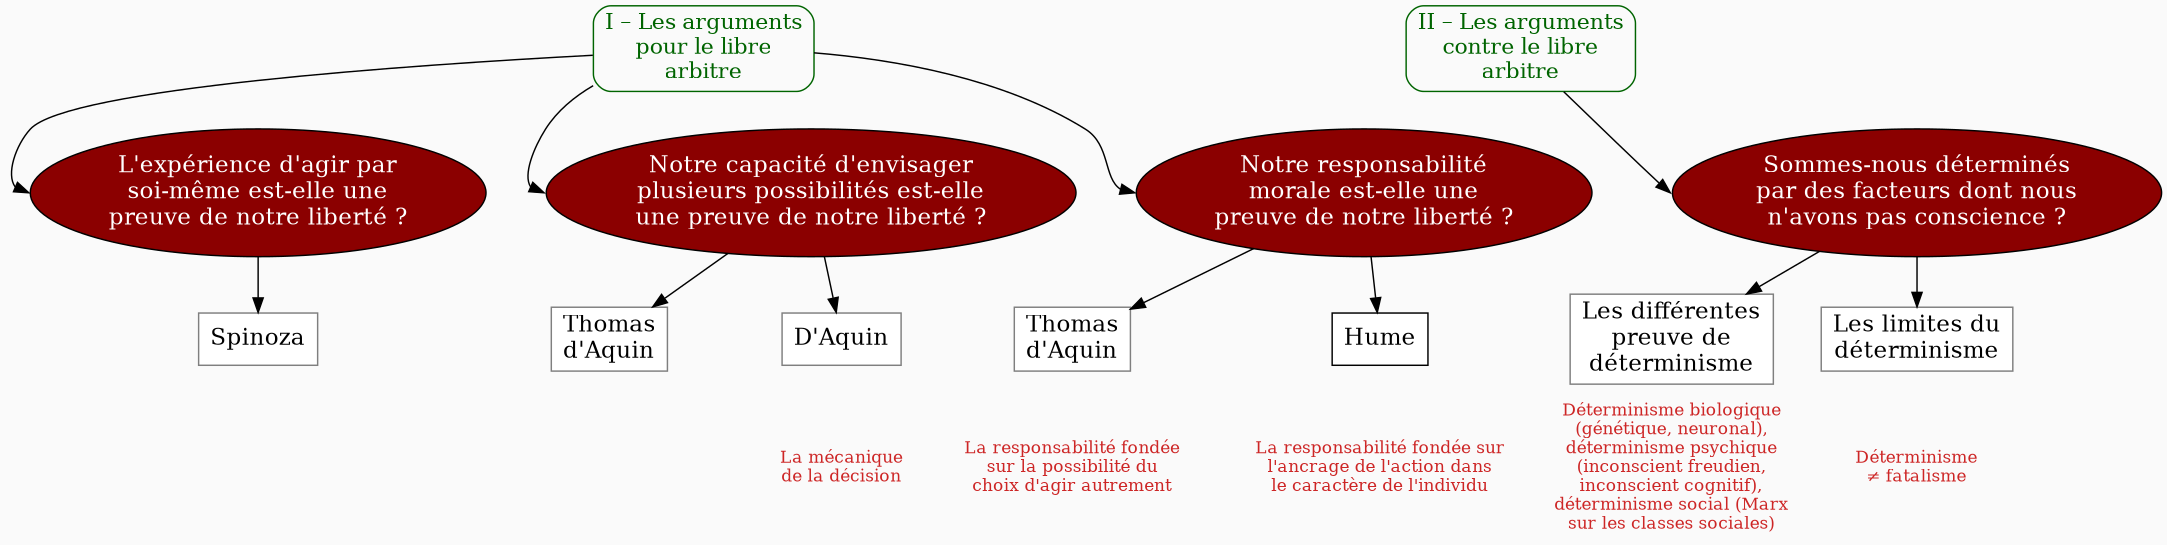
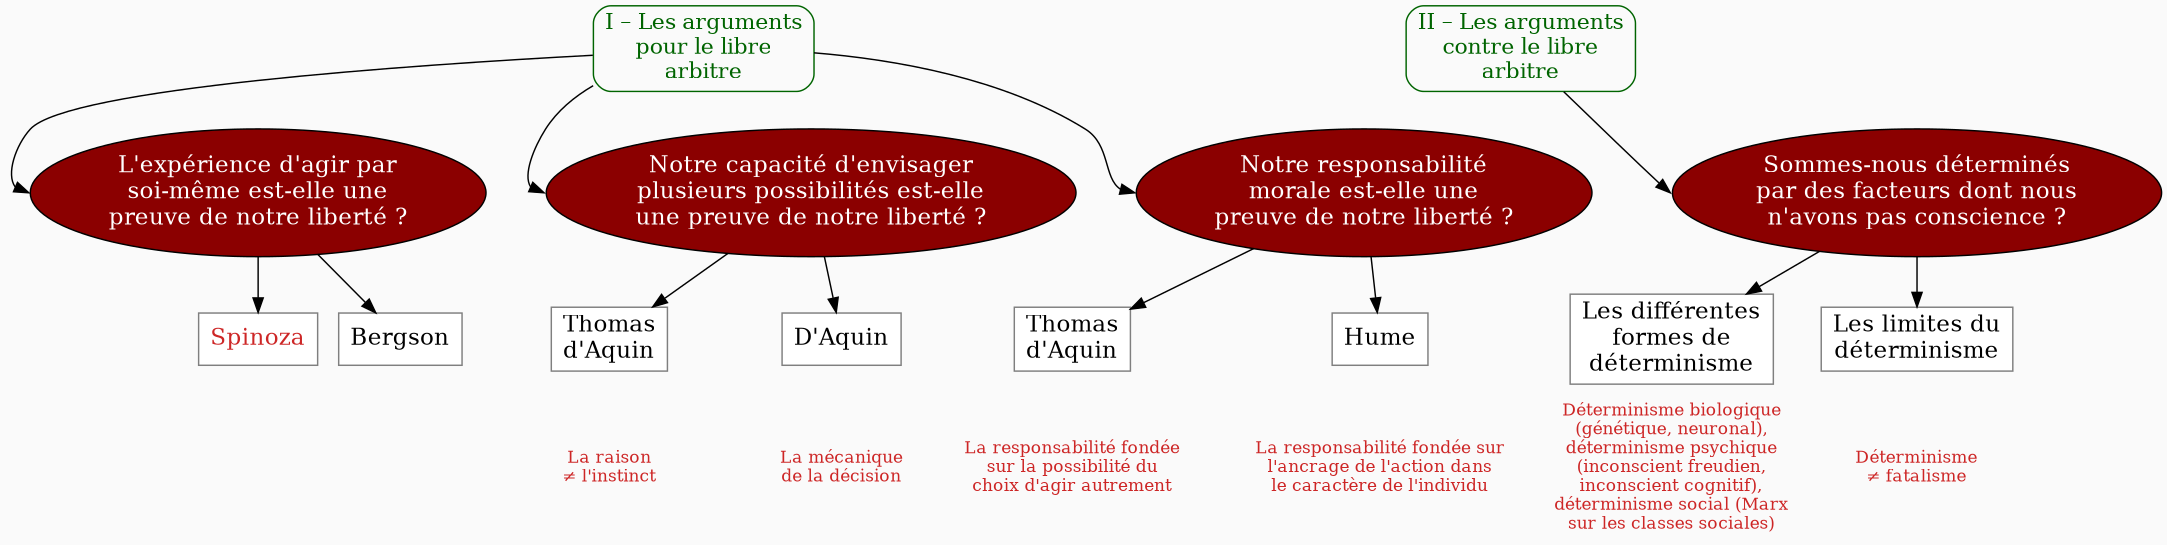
(258, 339) -> (258, 339)
none -> (400, 339)
(1380, 339) -> (1380, 339)
(1672, 339) -> (1672, 339)
none -> (609, 468)
